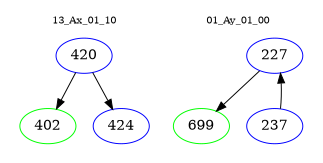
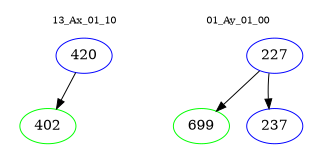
(281, 96) -> (268, 86)
(121, 126) -> none
